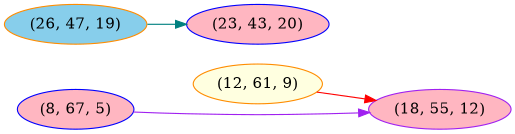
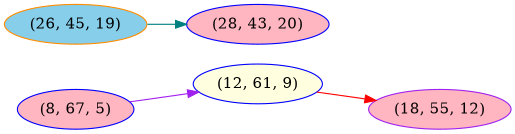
(76, 24) -> (76, 24)
(258, 24) -> (258, 24)
(258, 84) -> (258, 84)
(246, 115) -> (159, 98)
